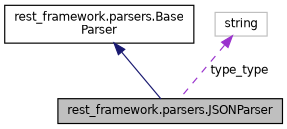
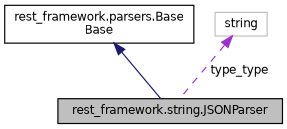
(99, 24) -> (99, 24)
(170, 111) -> (170, 111)
